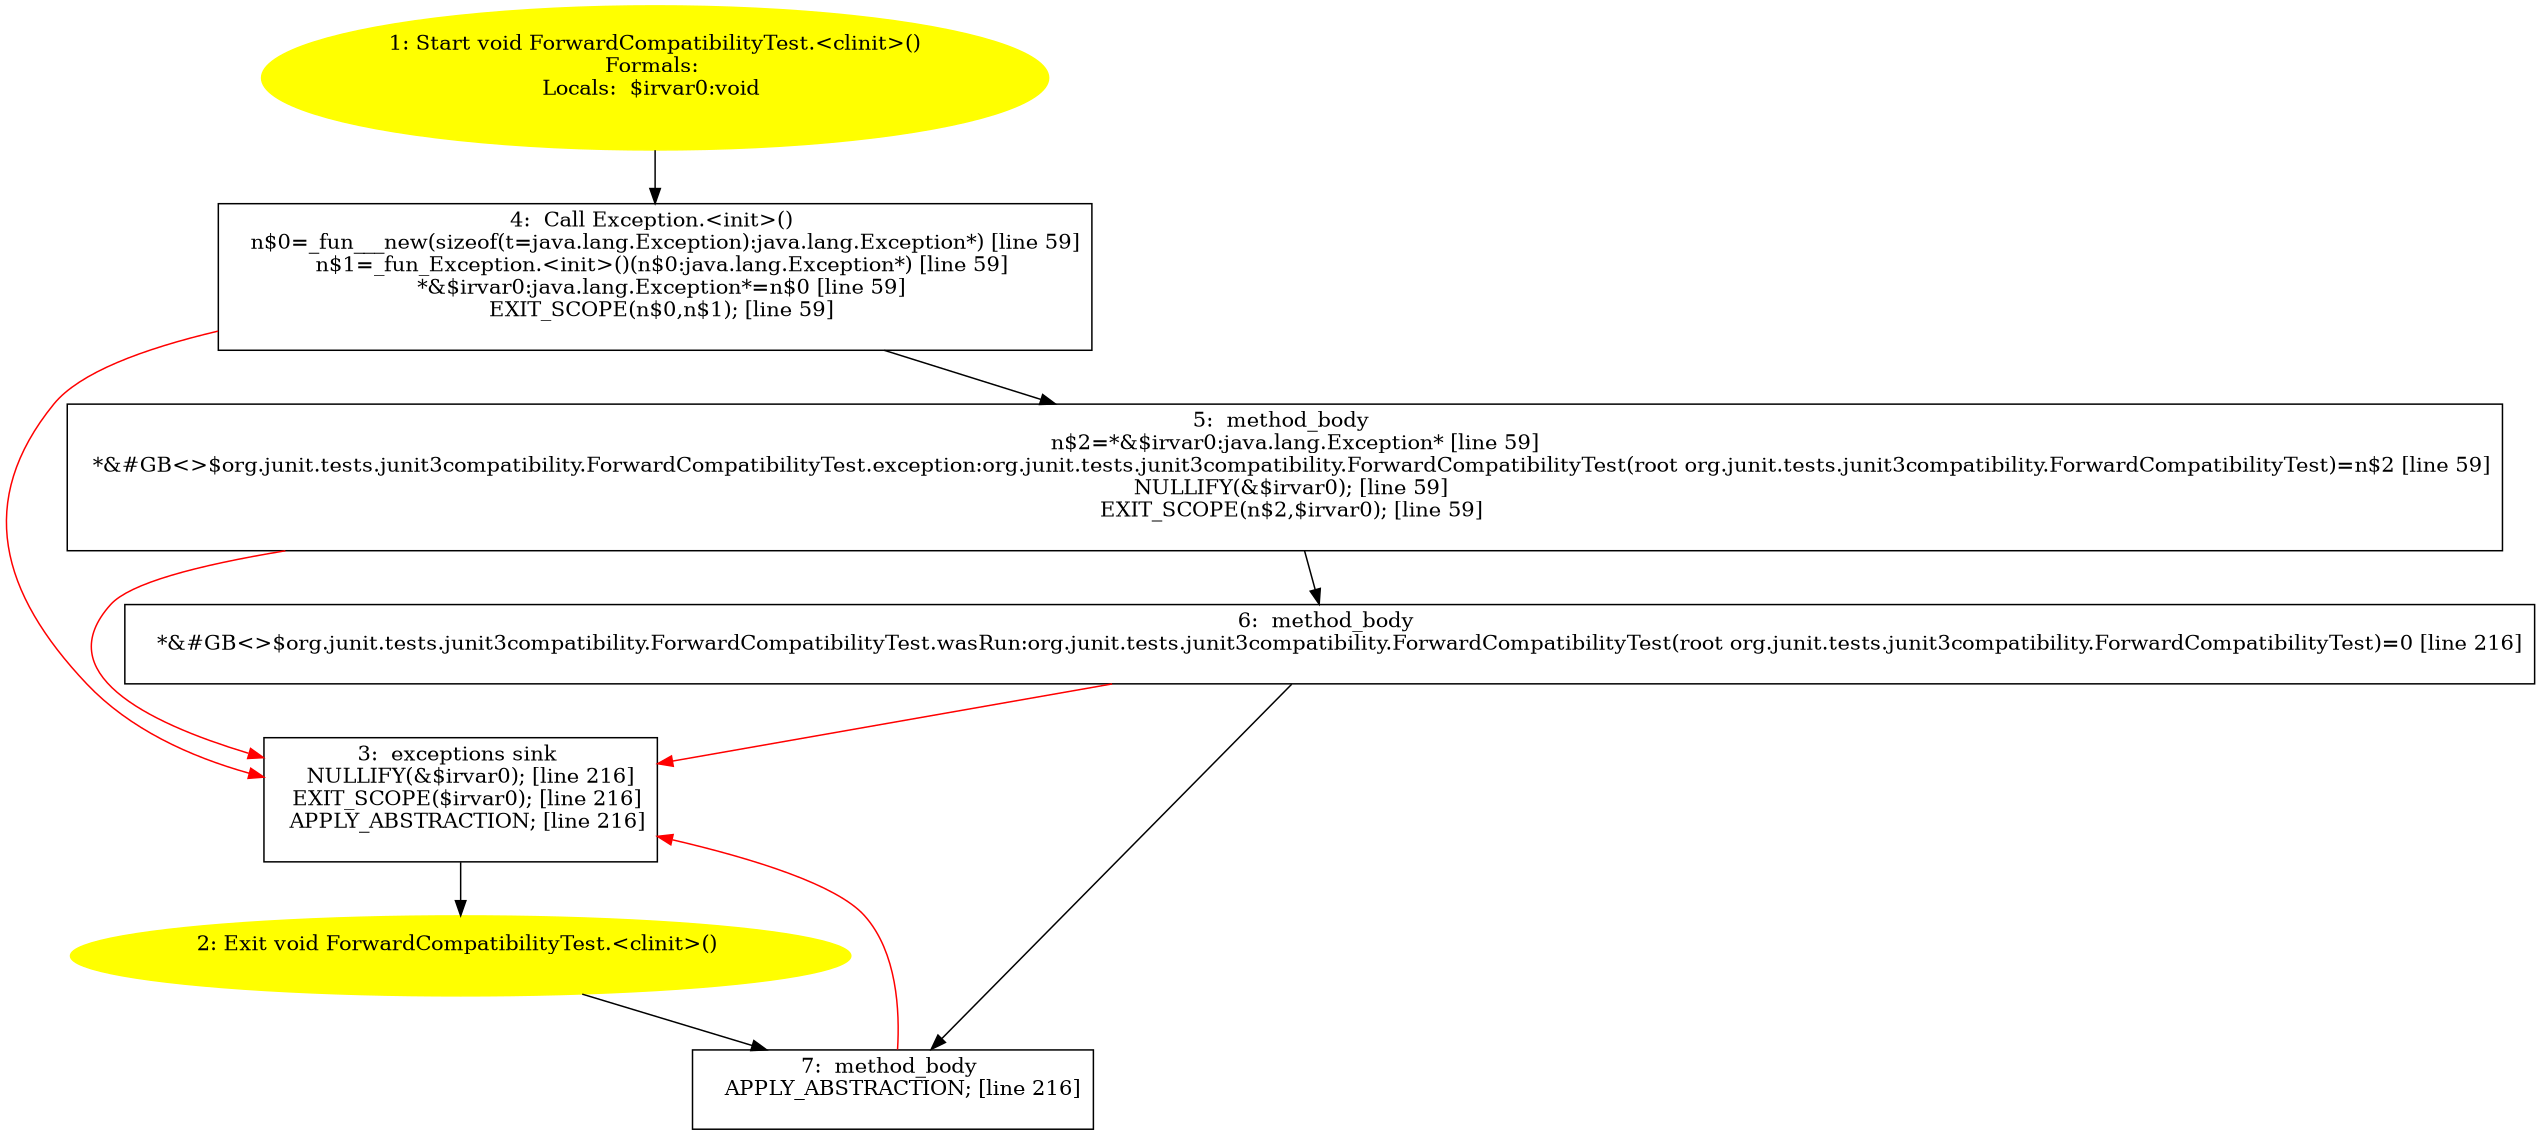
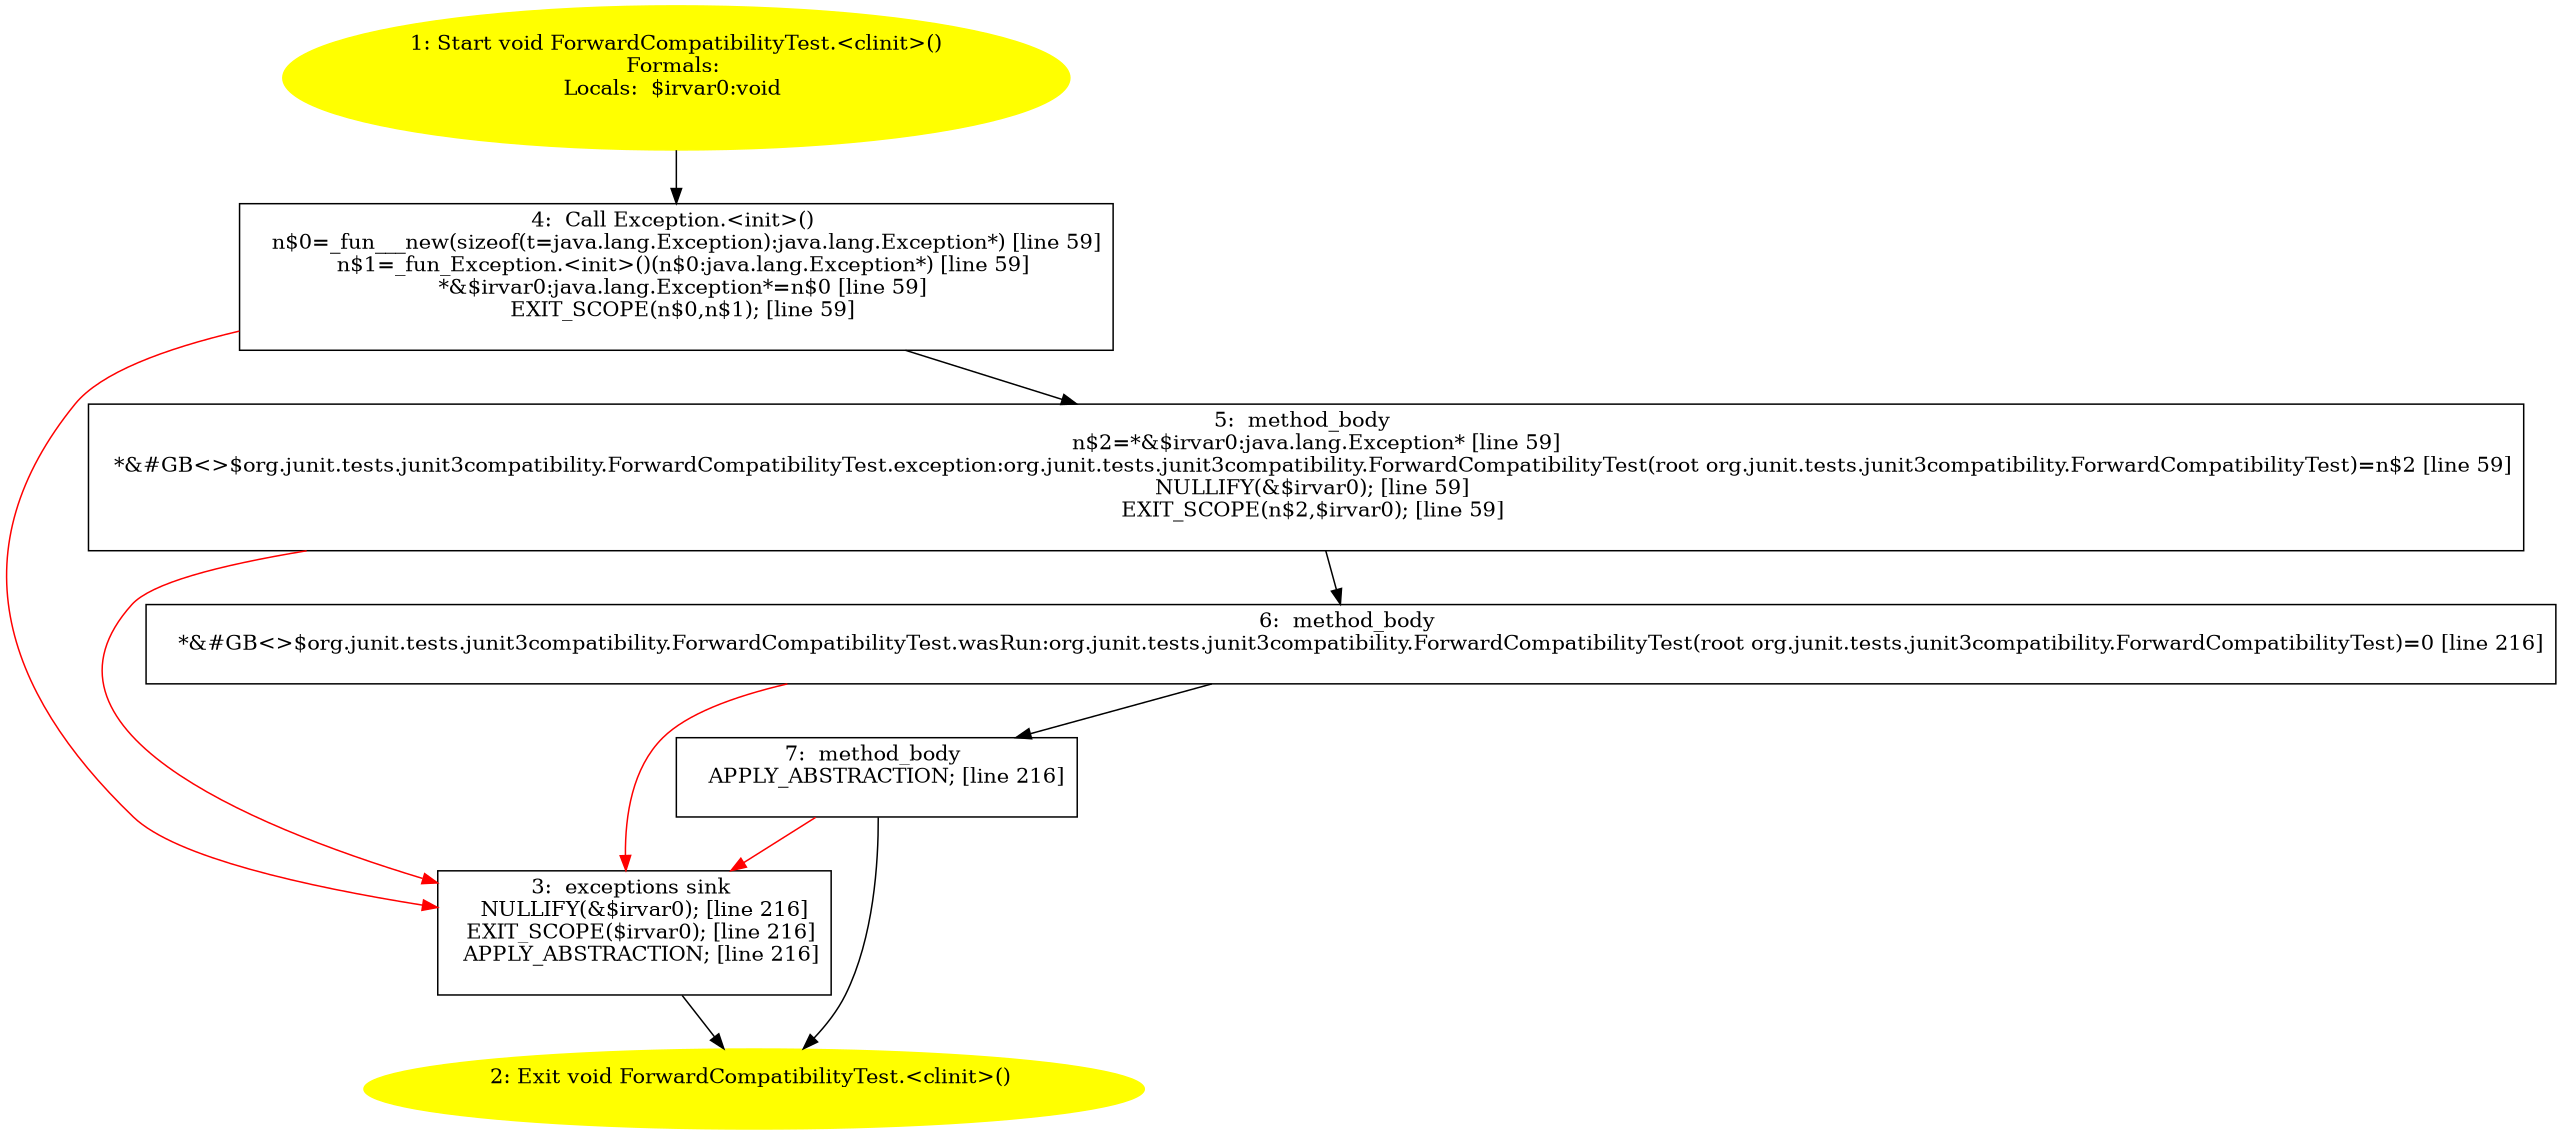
(667, 1020) -> (866, 934)
